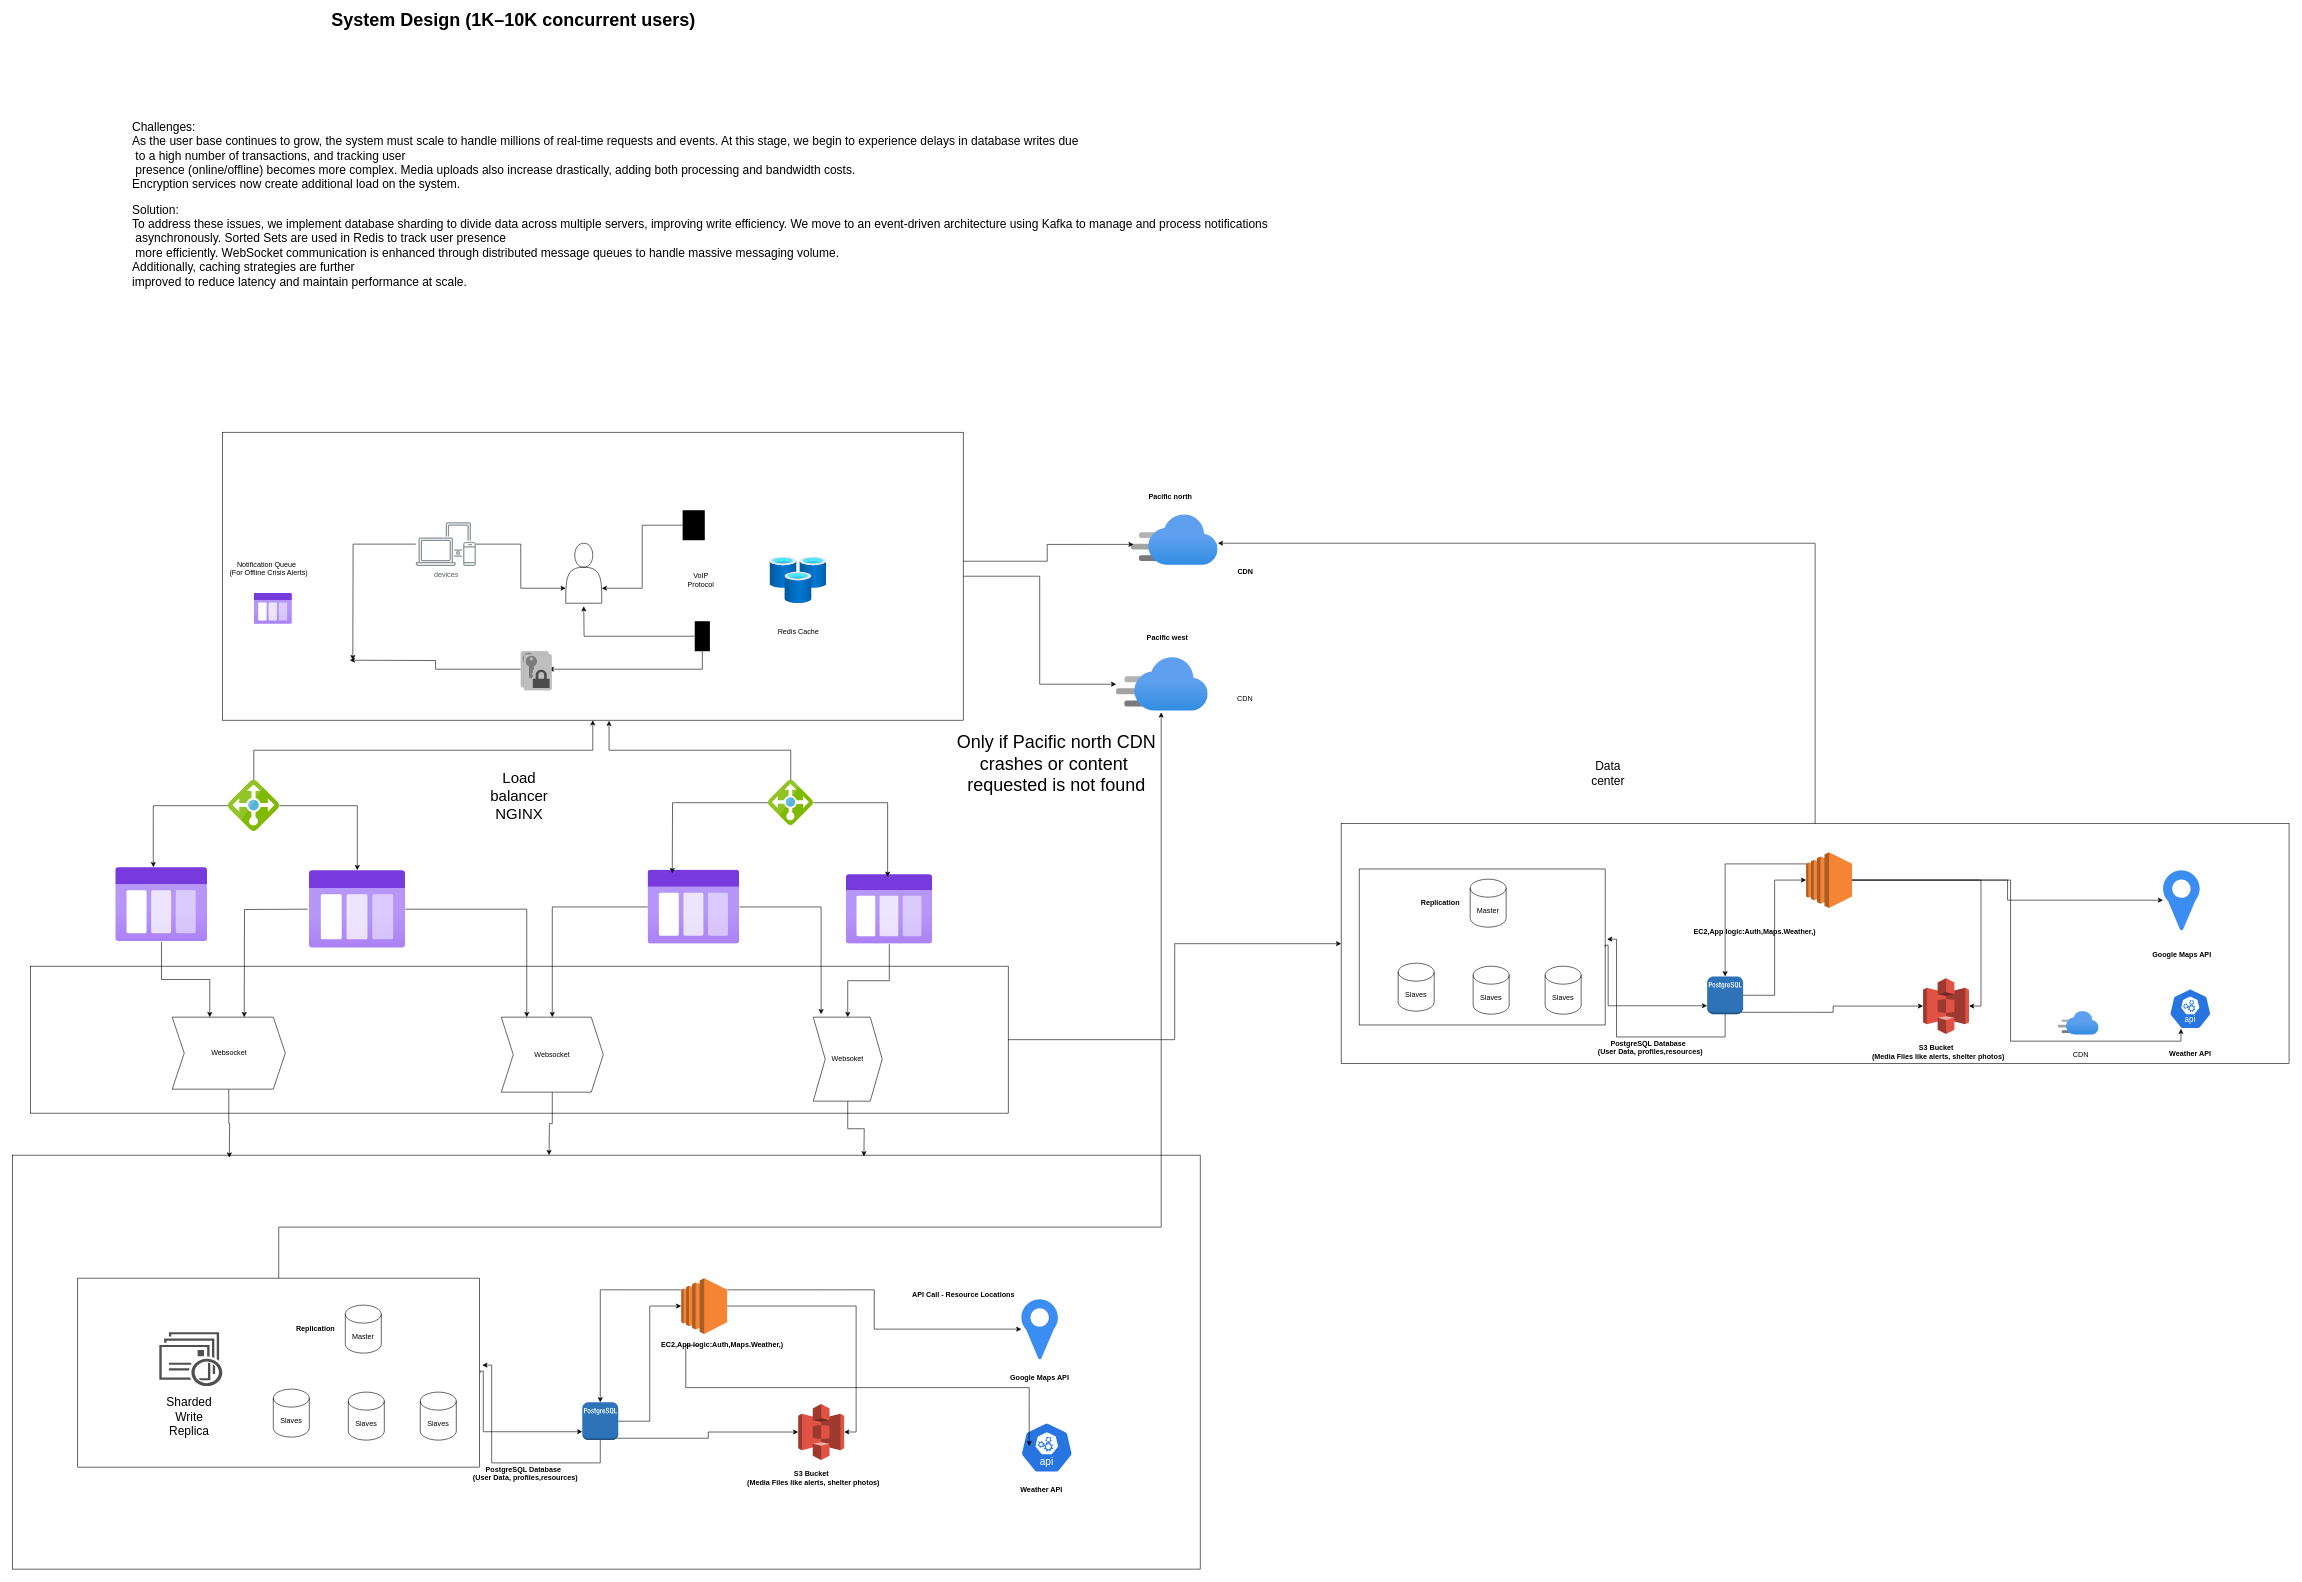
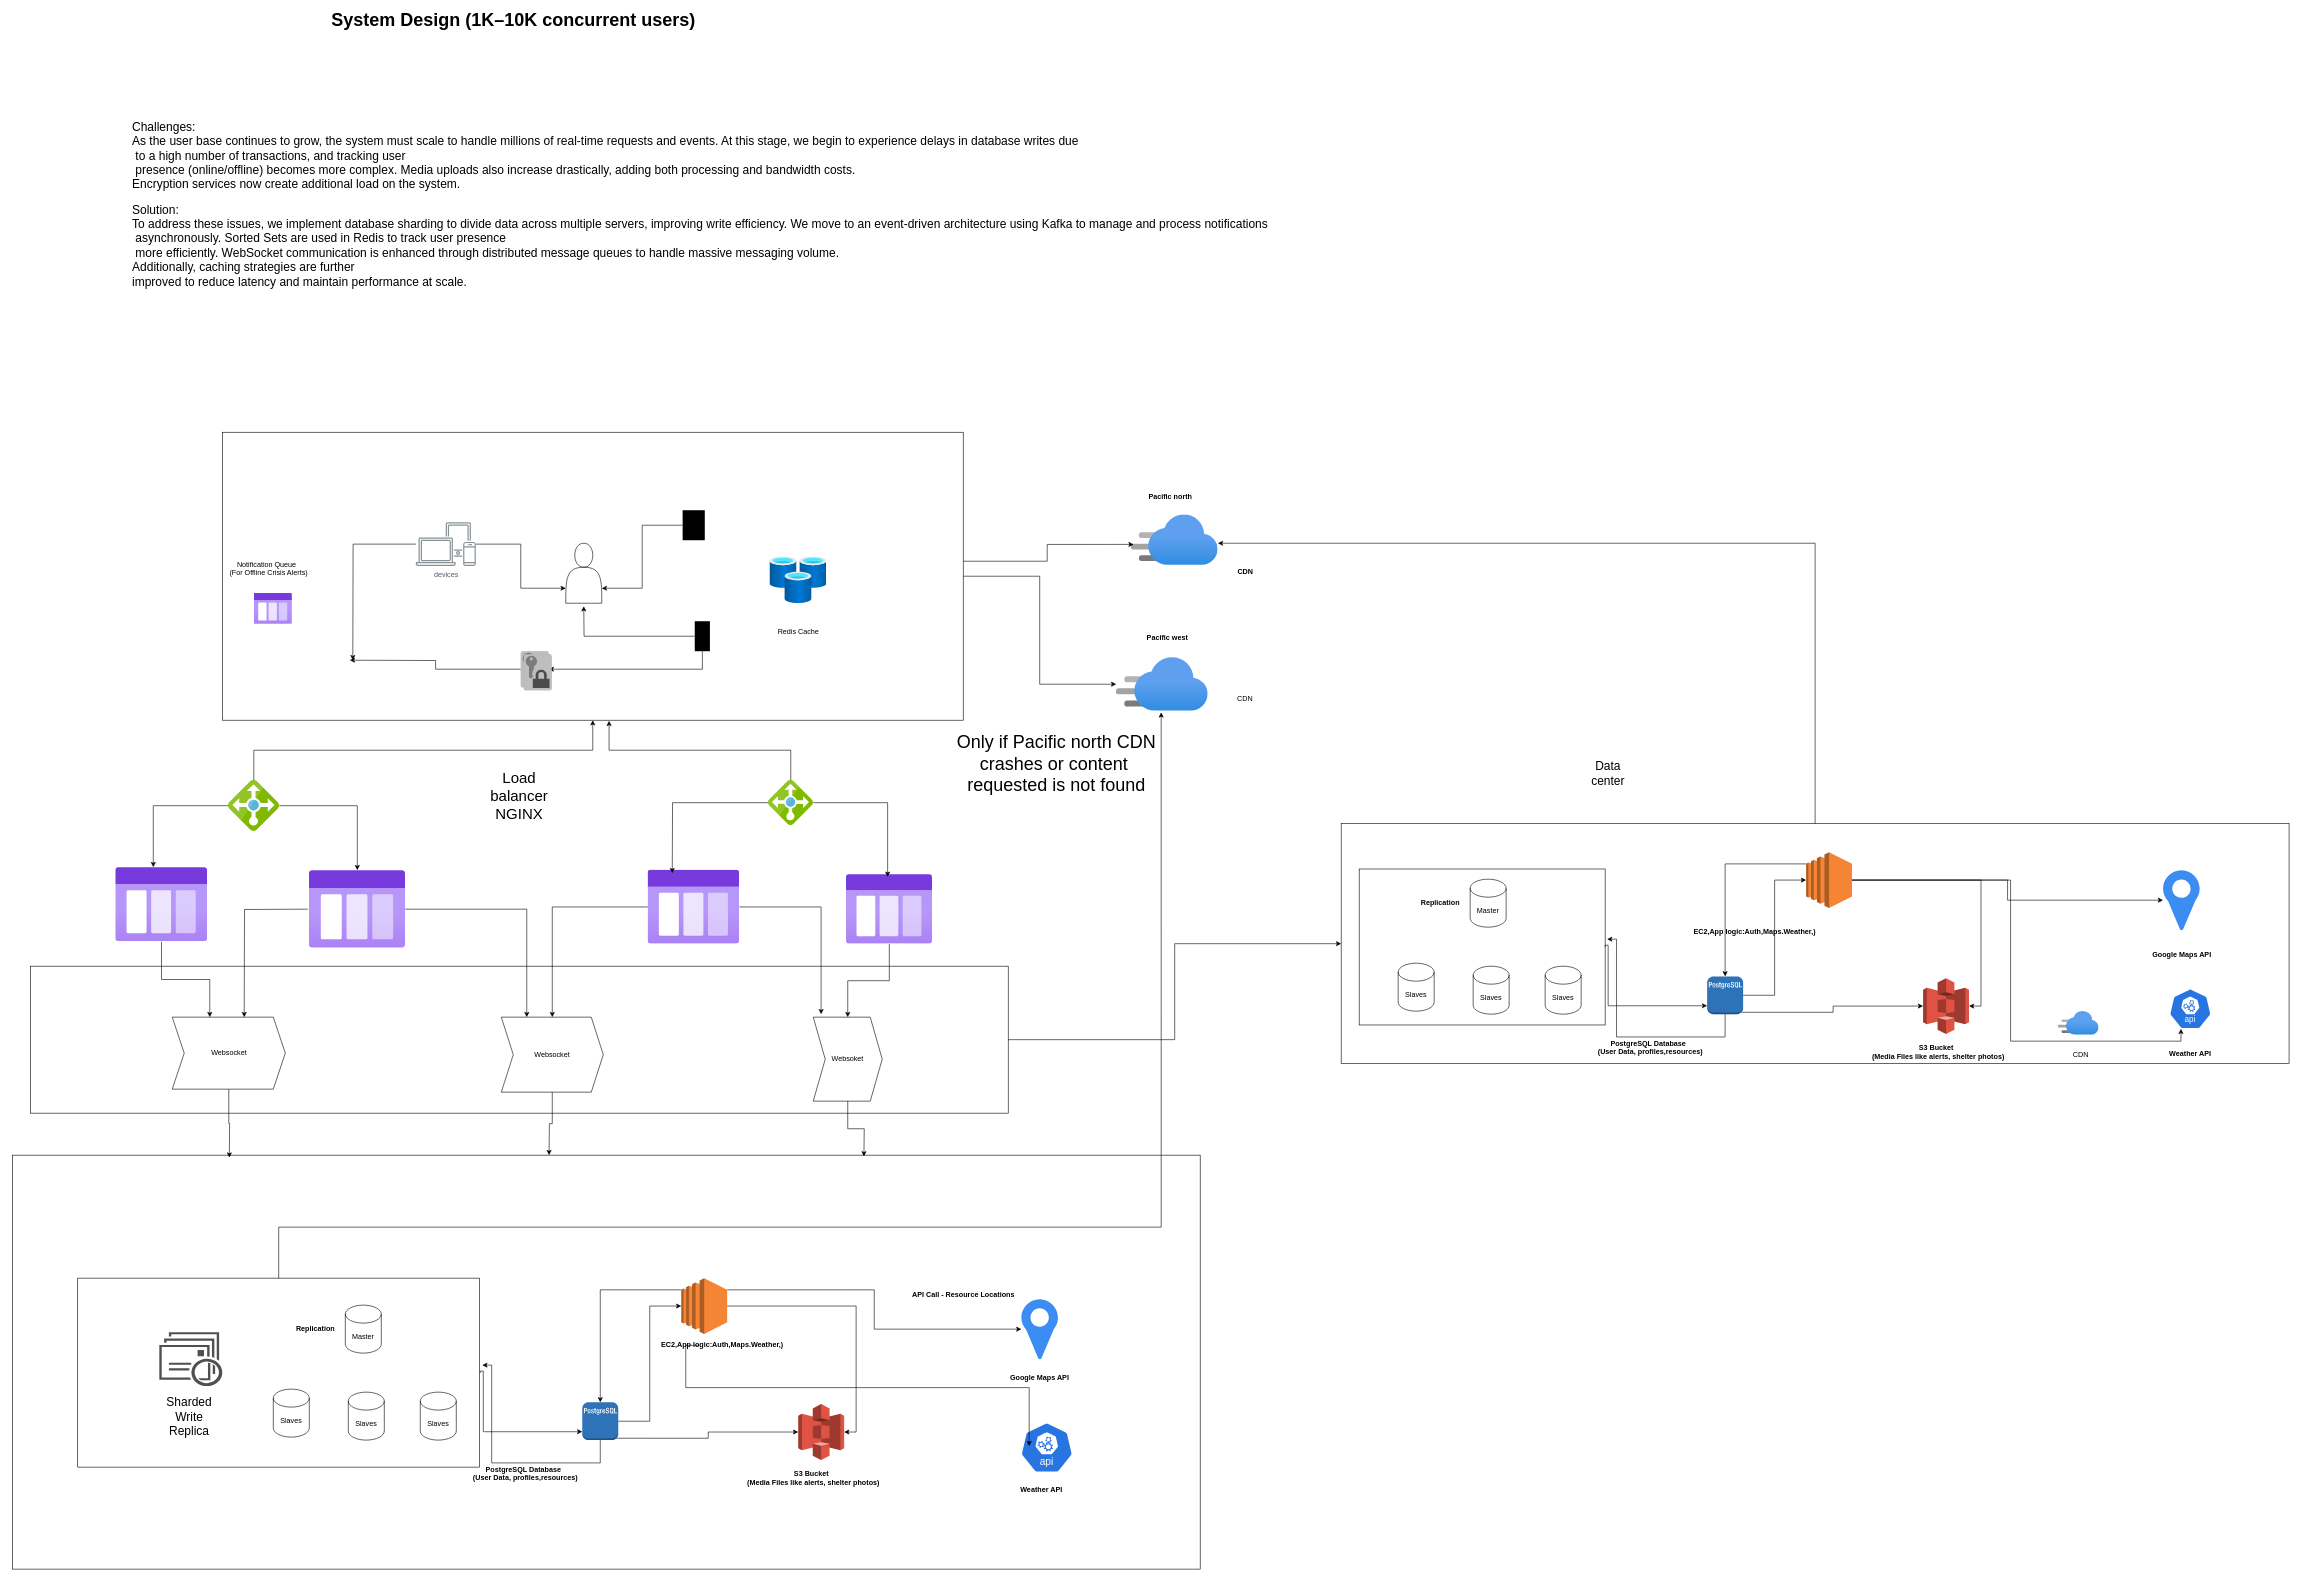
(701, 580) -> none
